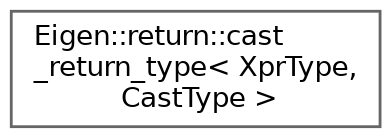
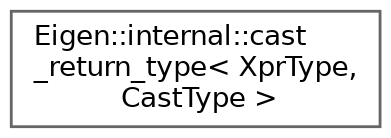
(196, 69) -> (196, 69)
